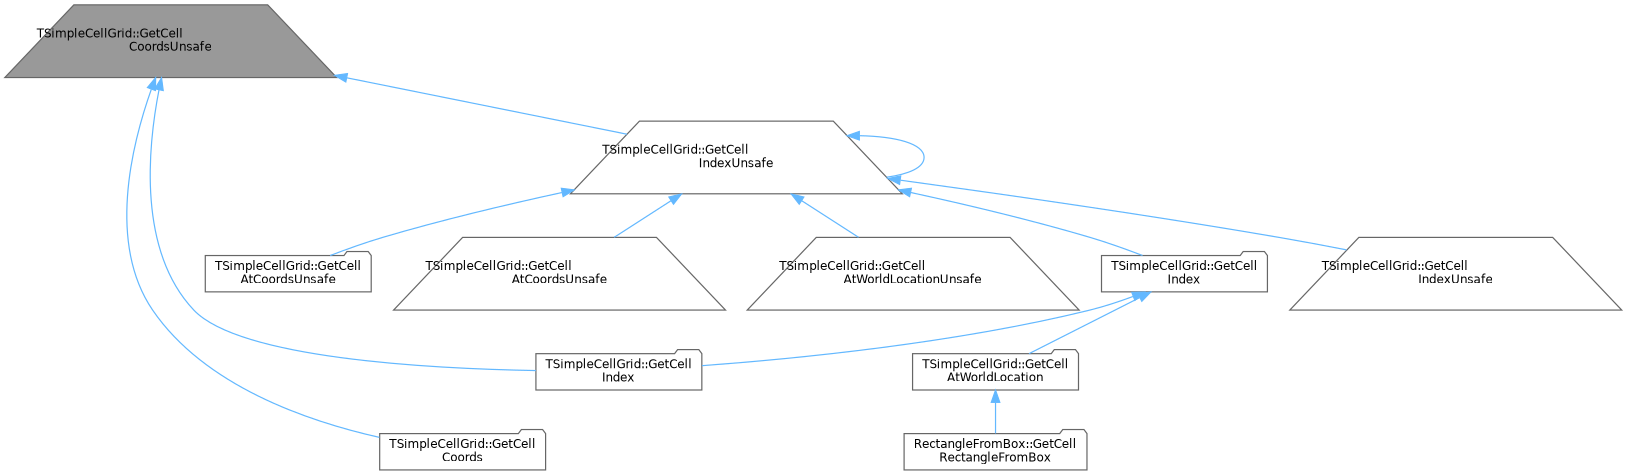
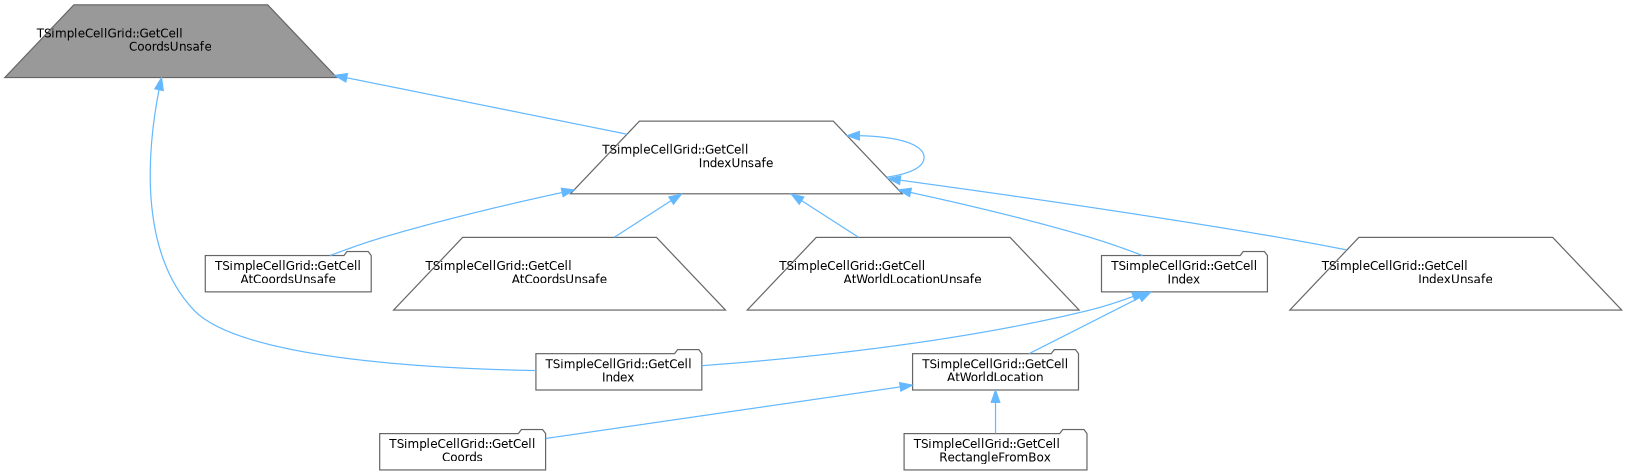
(164, 325) -> (723, 413)
(996, 452) -> (996, 452)
